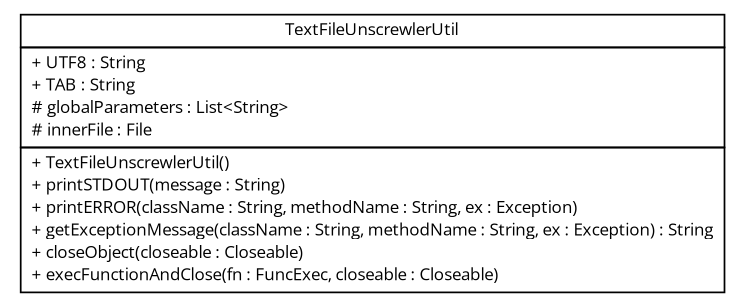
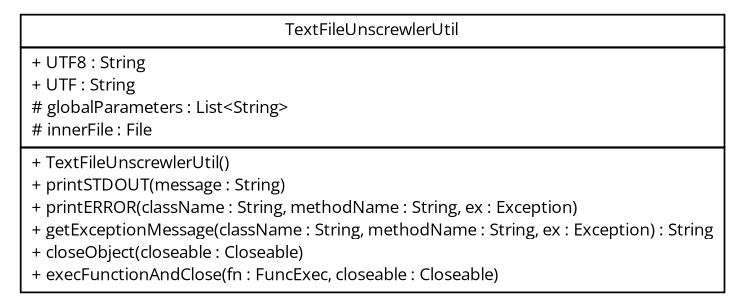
(84, 85) -> (84, 85)
